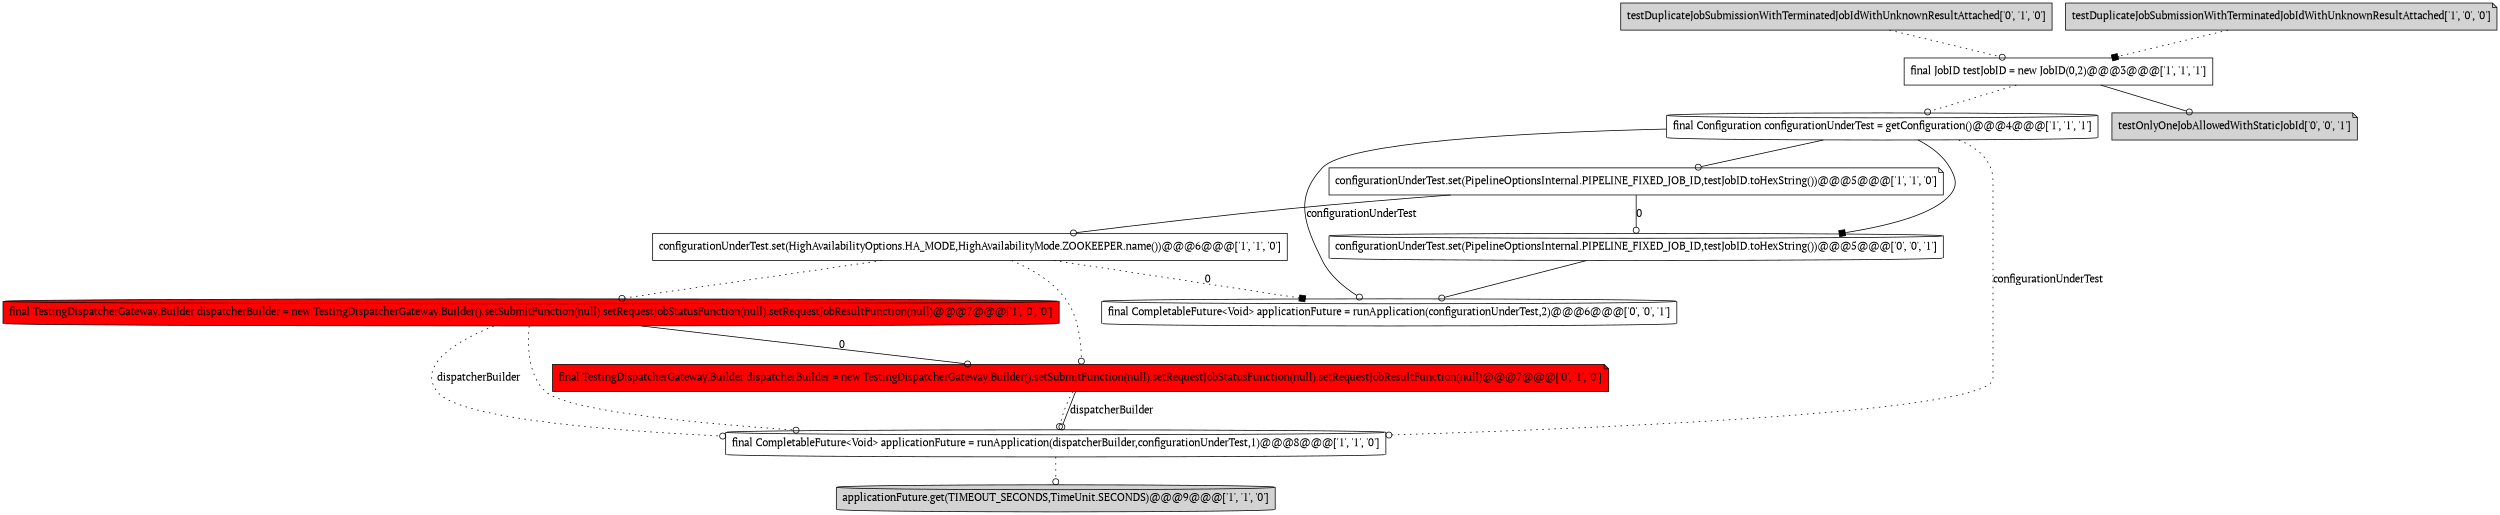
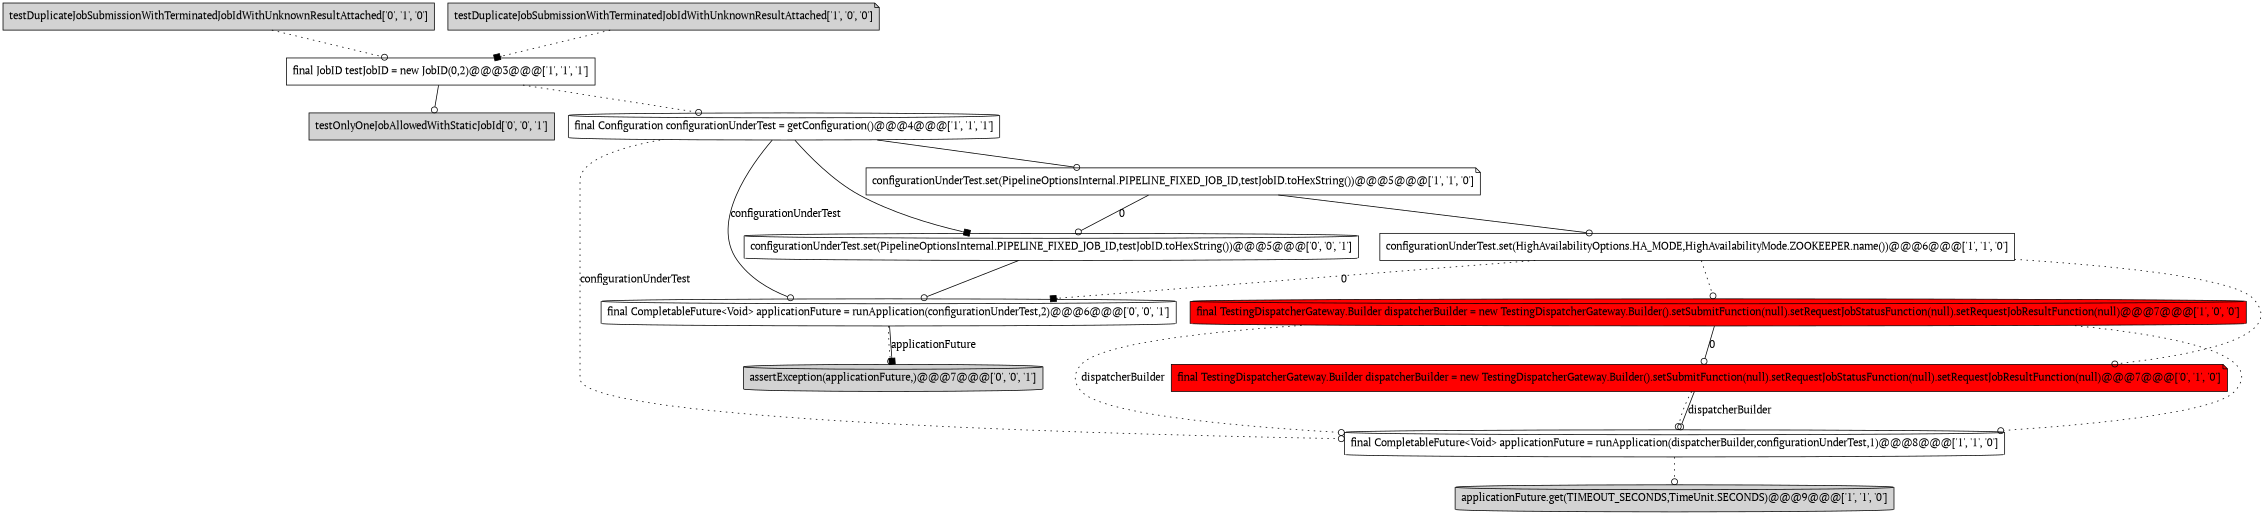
(2235, 126) -> (432, 126)
none -> (893, 378)
